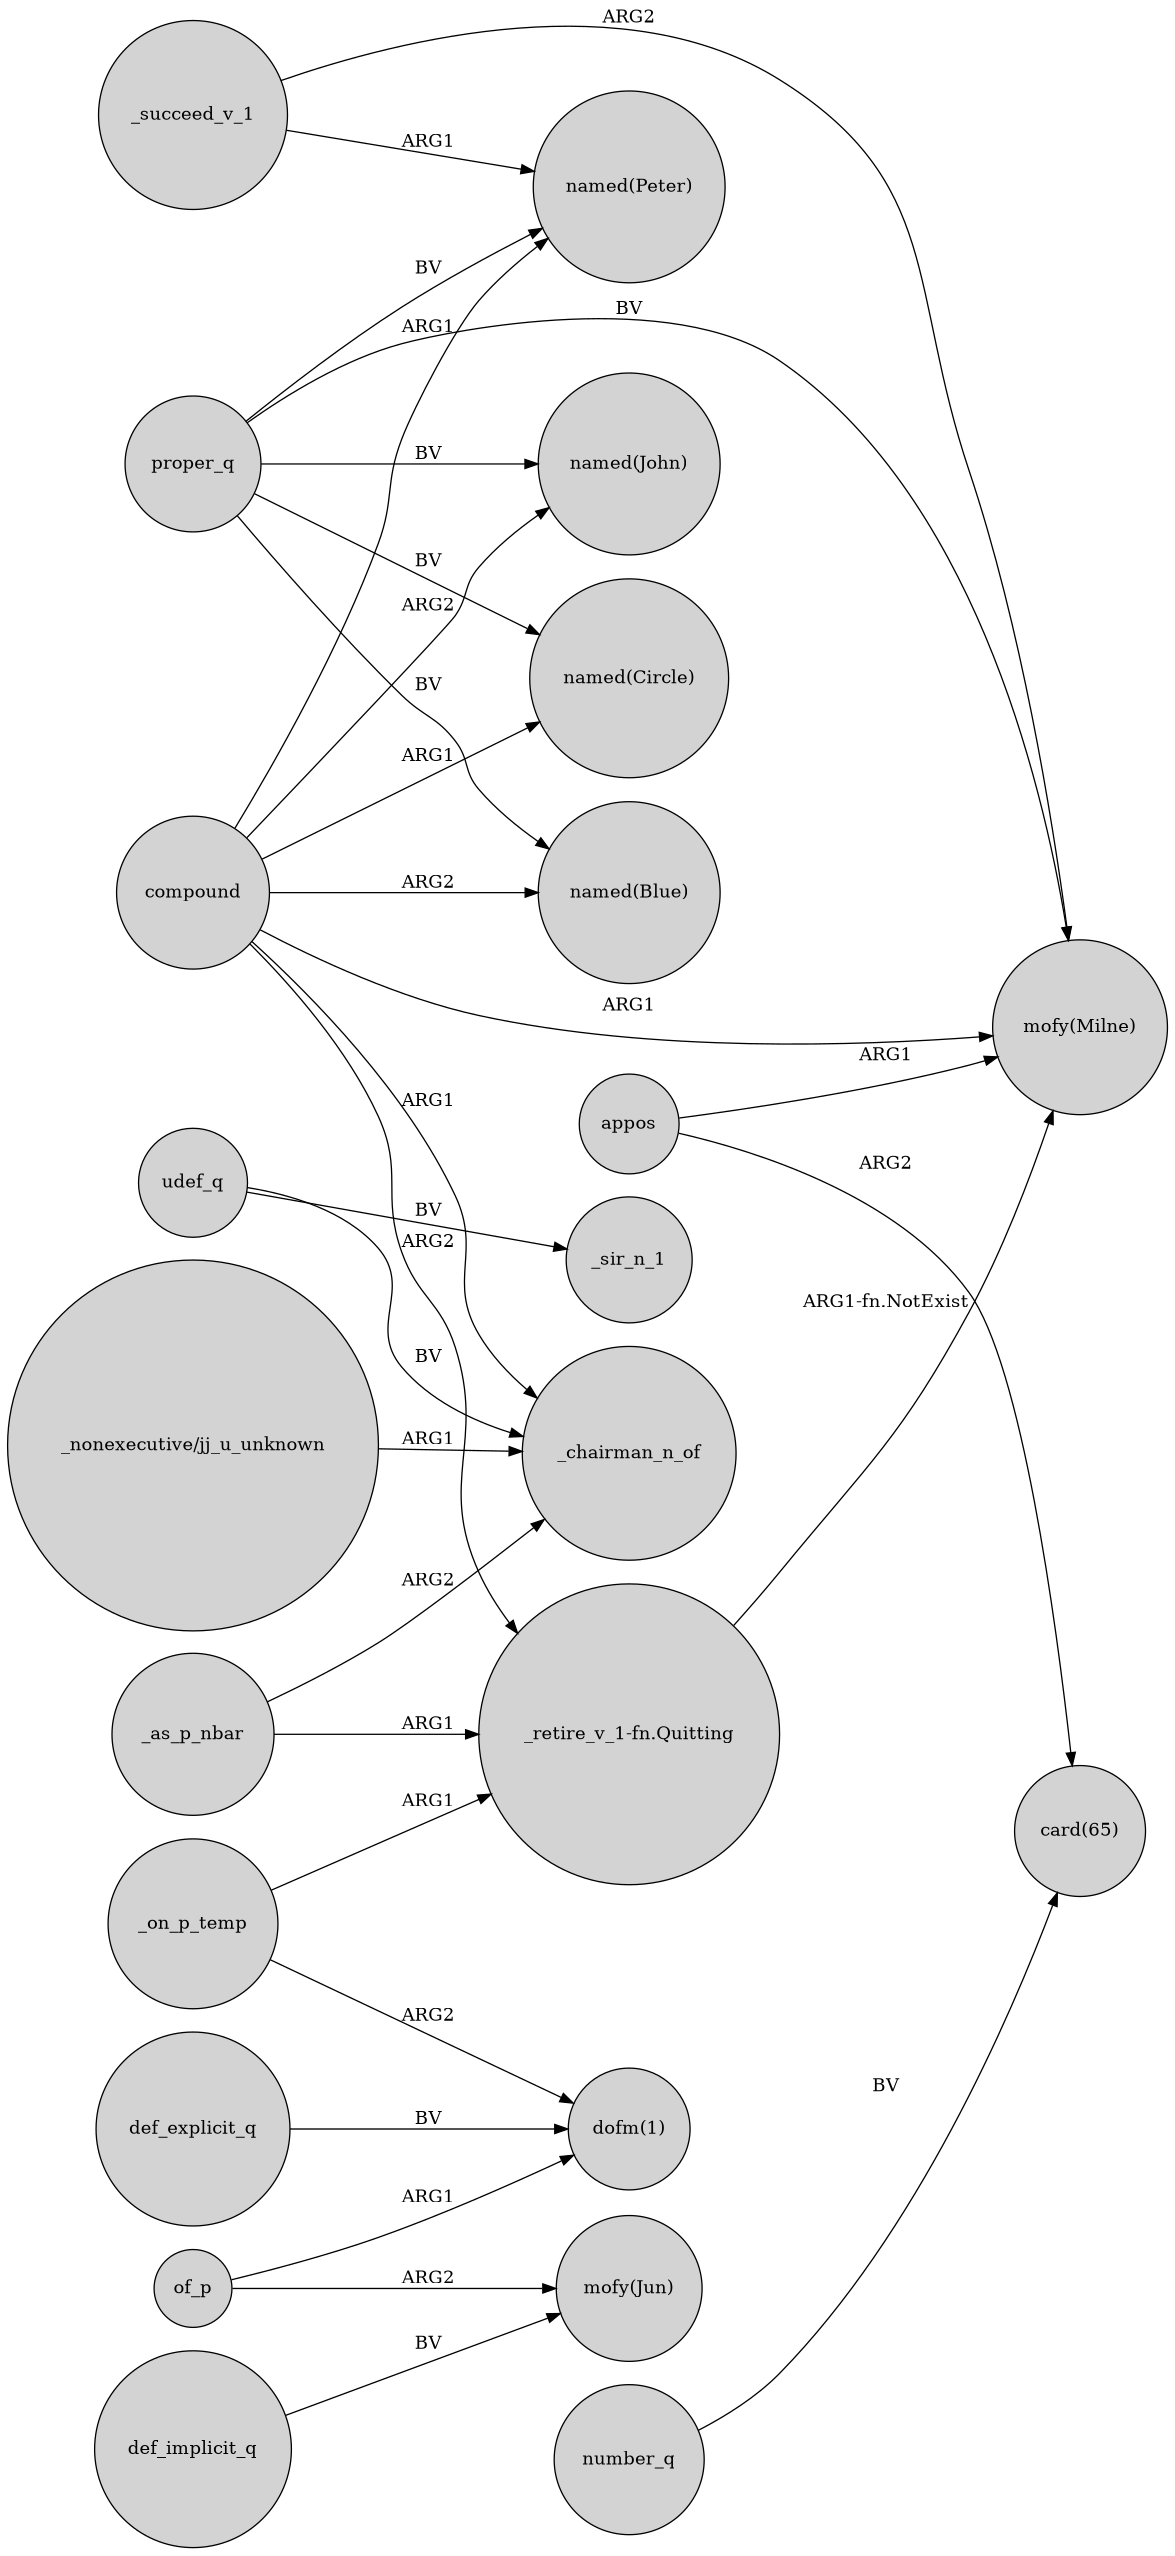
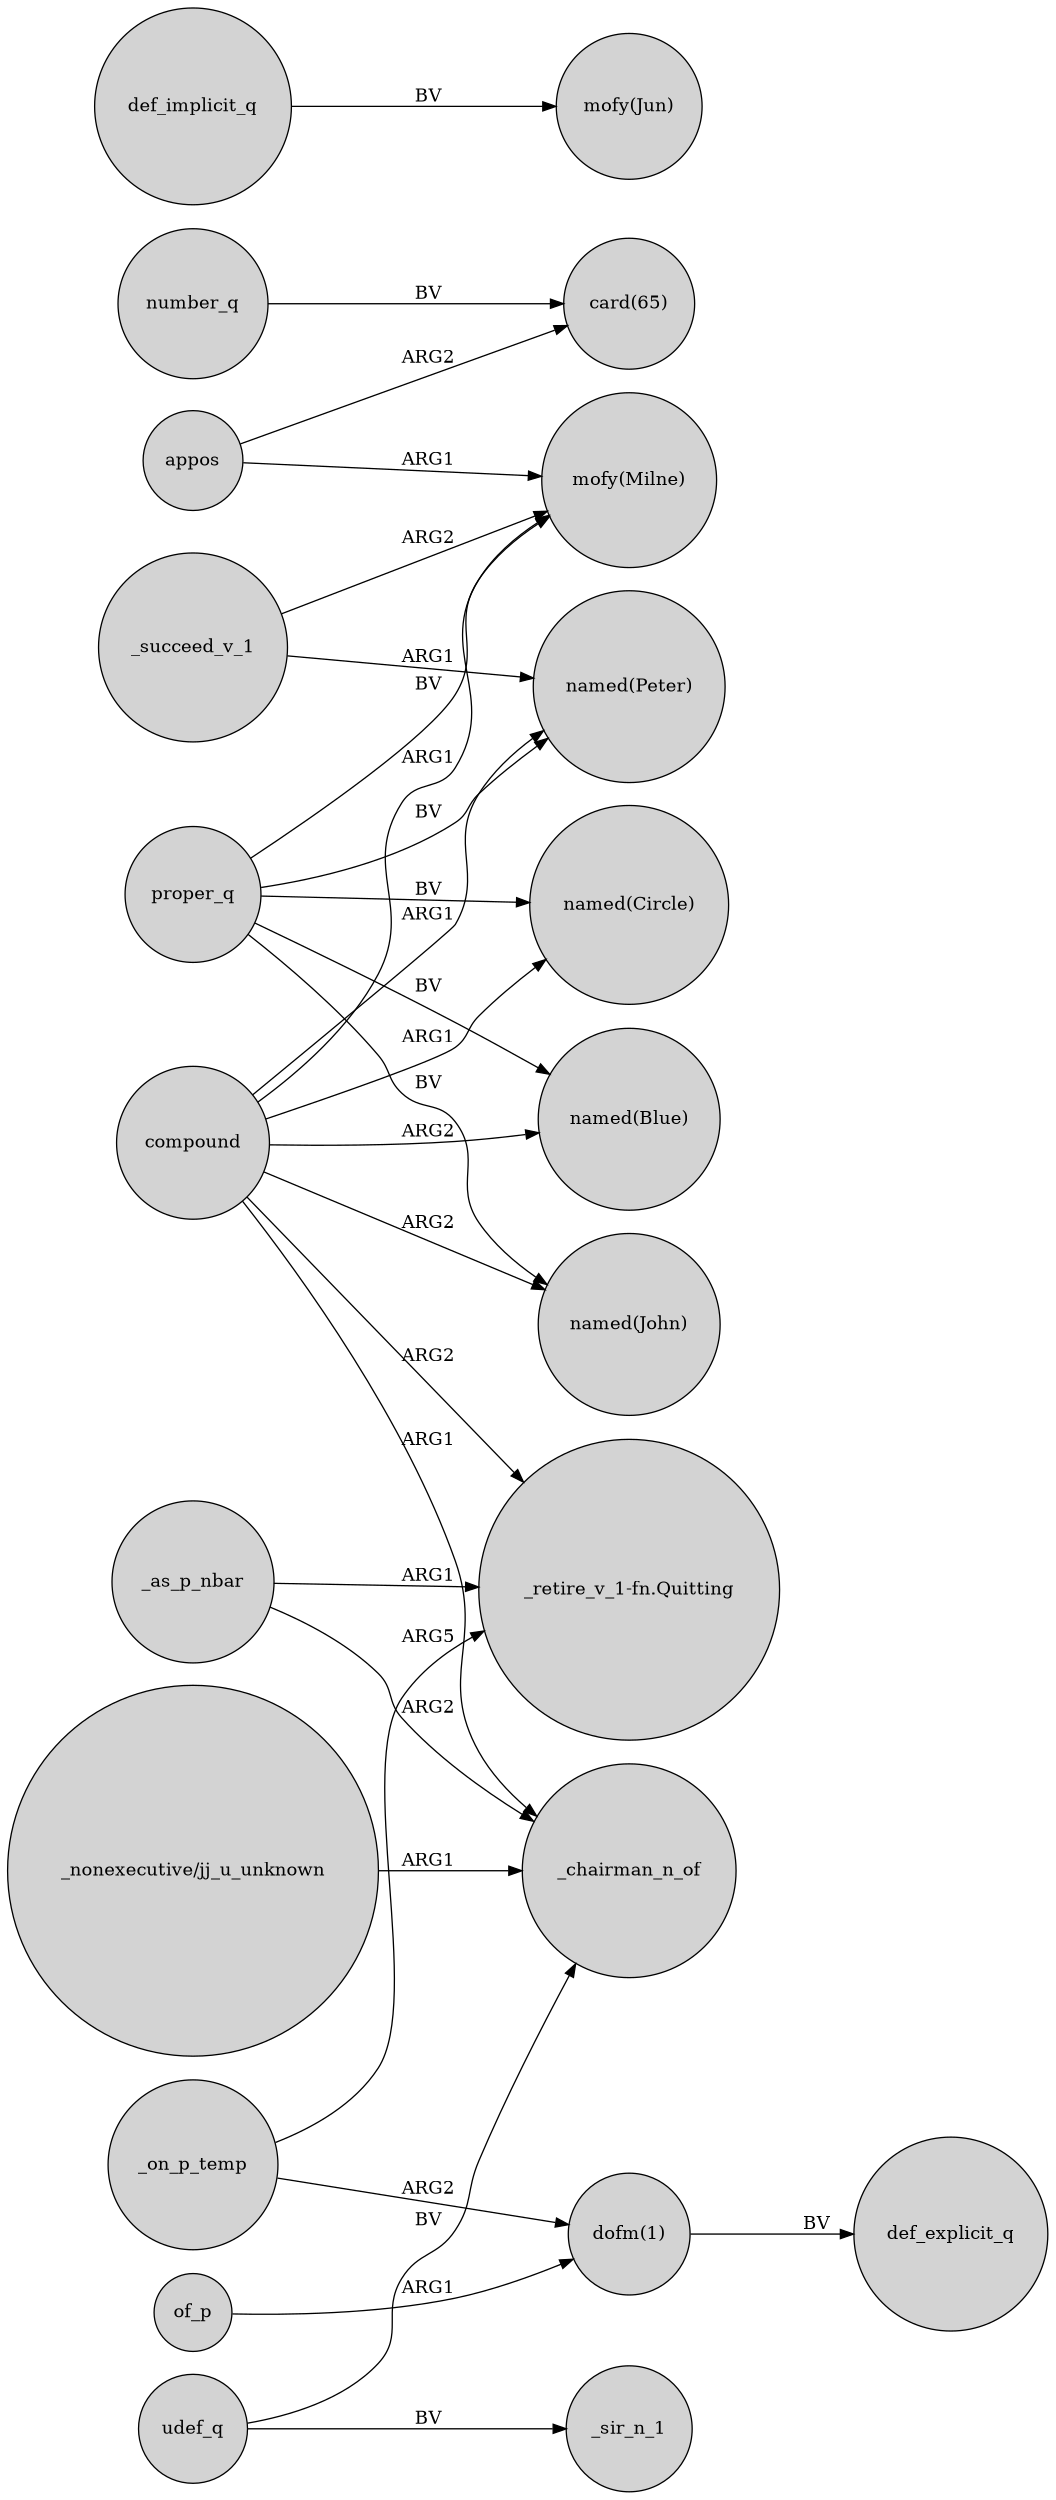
(921, 1393) -> none
(429, 1802) -> (429, 1637)
(422, 2129) -> (765, 2234)
(387, 2288) -> none
